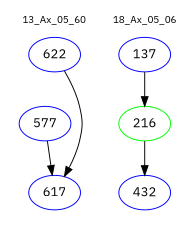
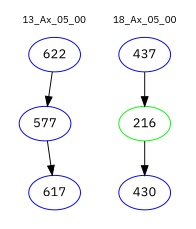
(55, 21) -> (55, 21)
(145, 21) -> (145, 21)
(145, 55) -> (145, 55)
(82, 119) -> (51, 84)
(145, 193) -> (145, 193)
